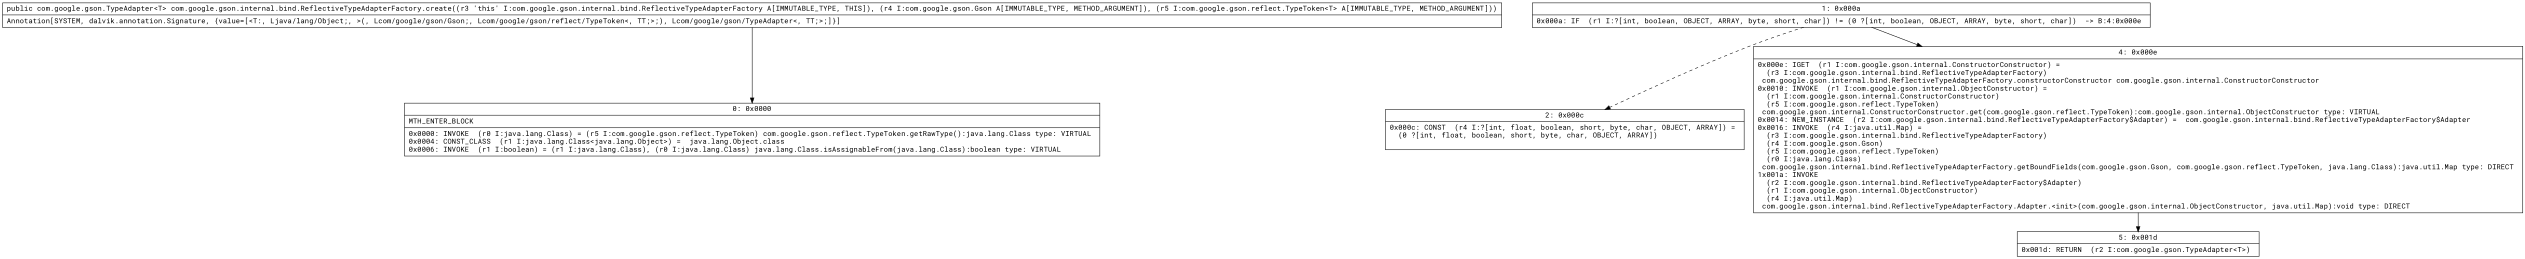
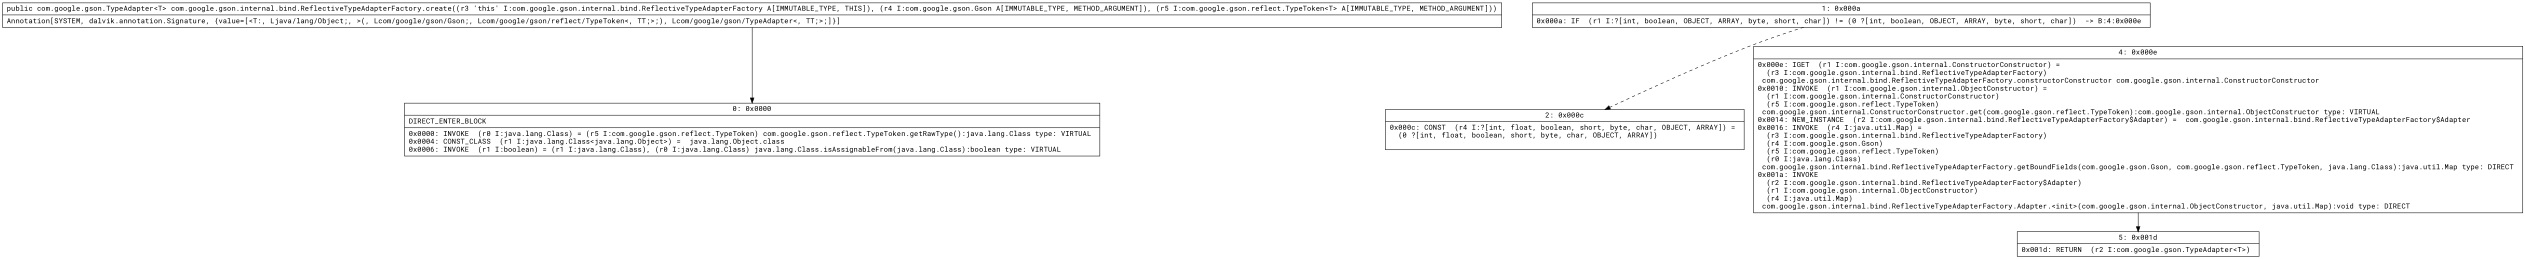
(1894, 36) -> none
(441, 121) -> (448, 121)
(1793, 175) -> (1793, 175)
